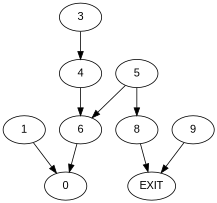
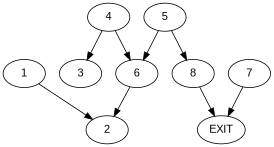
(81, 42) -> (96, 42)
(193, 130) -> (249, 74)
(66, 186) -> (107, 130)
